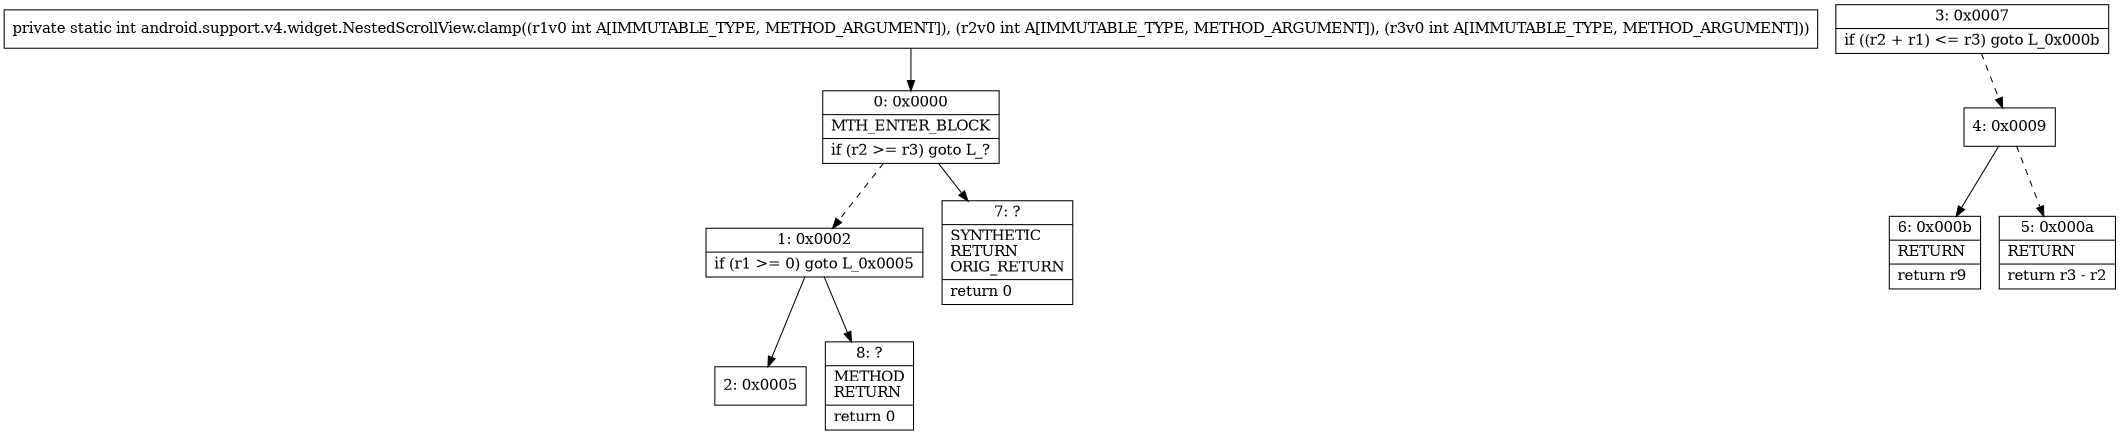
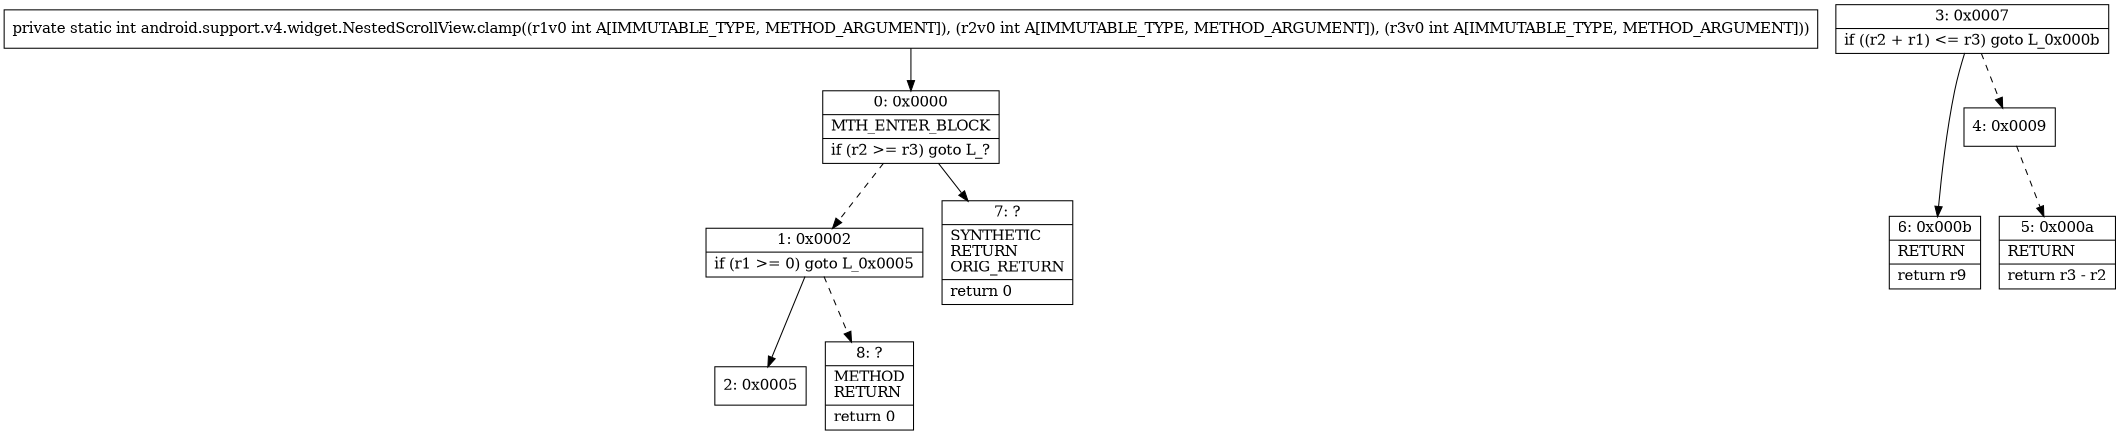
(1980, 177) -> (1948, 129)
(836, 305) -> (836, 305)
